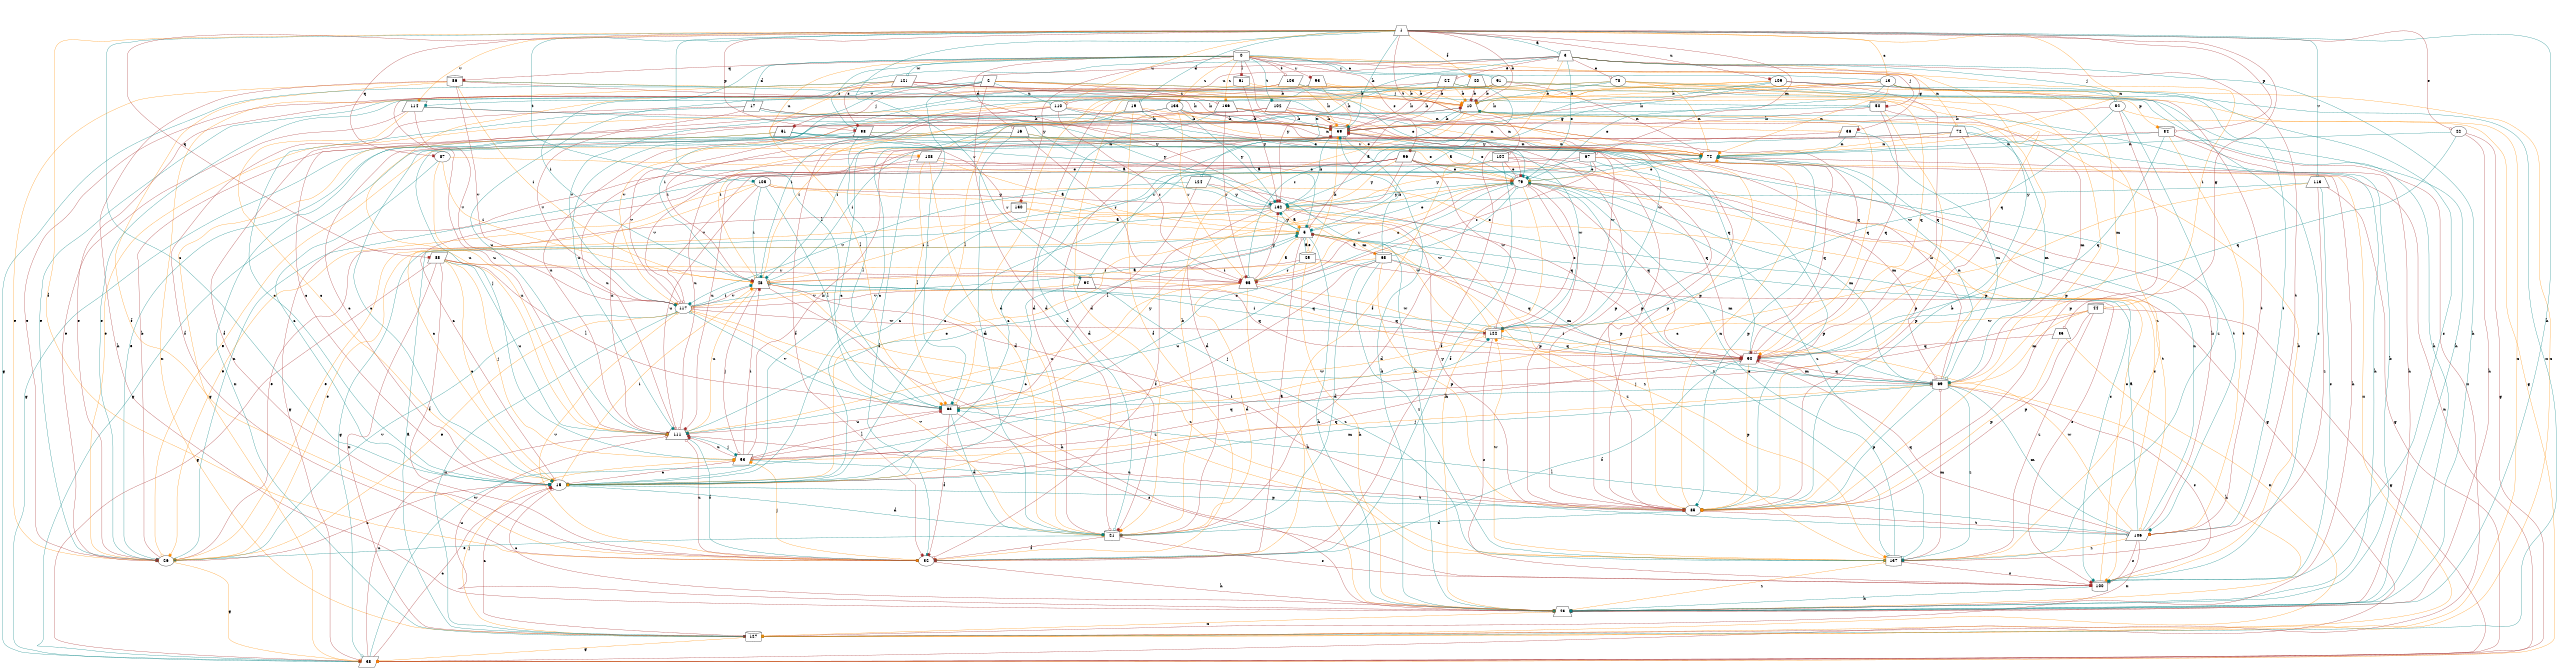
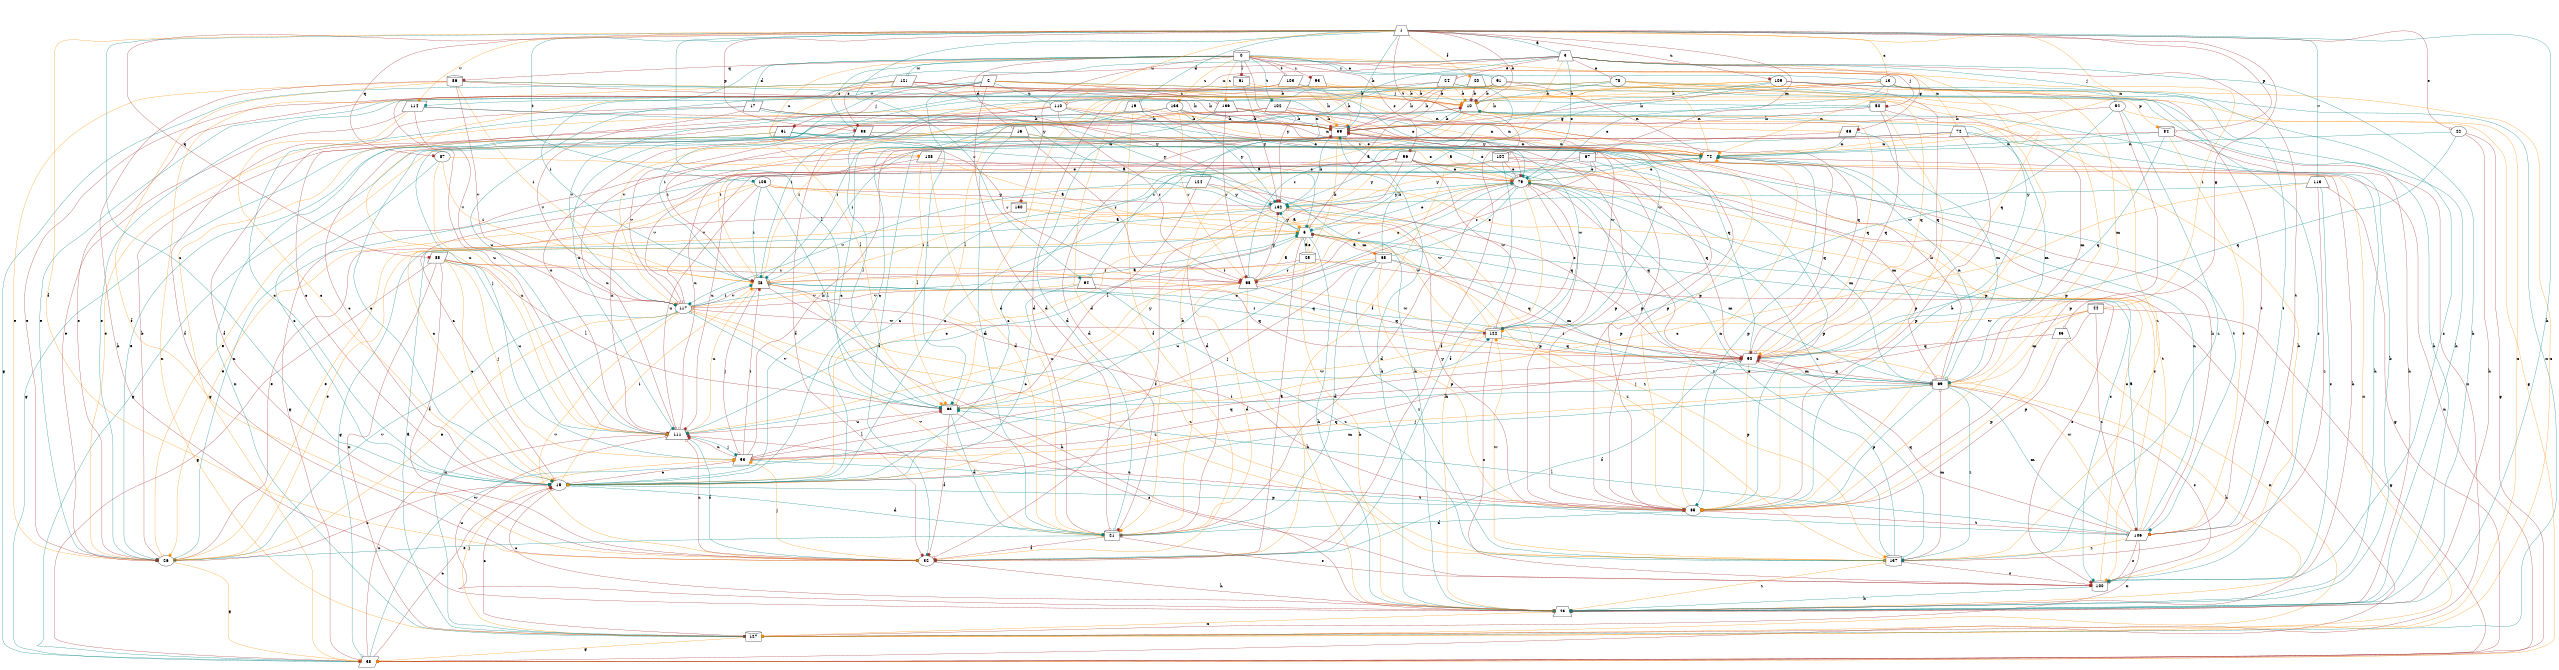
(2020, 475) -> (2099, 413)
